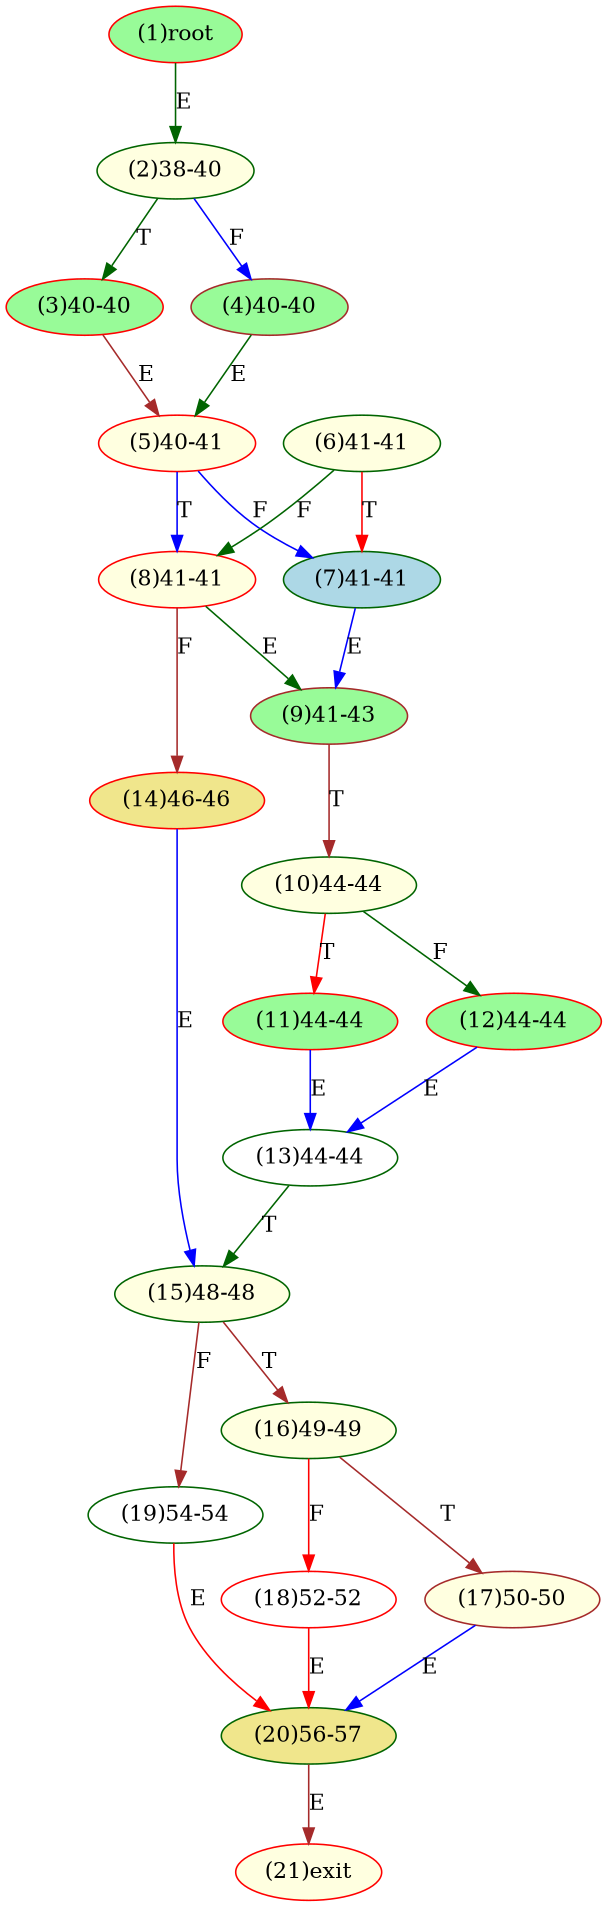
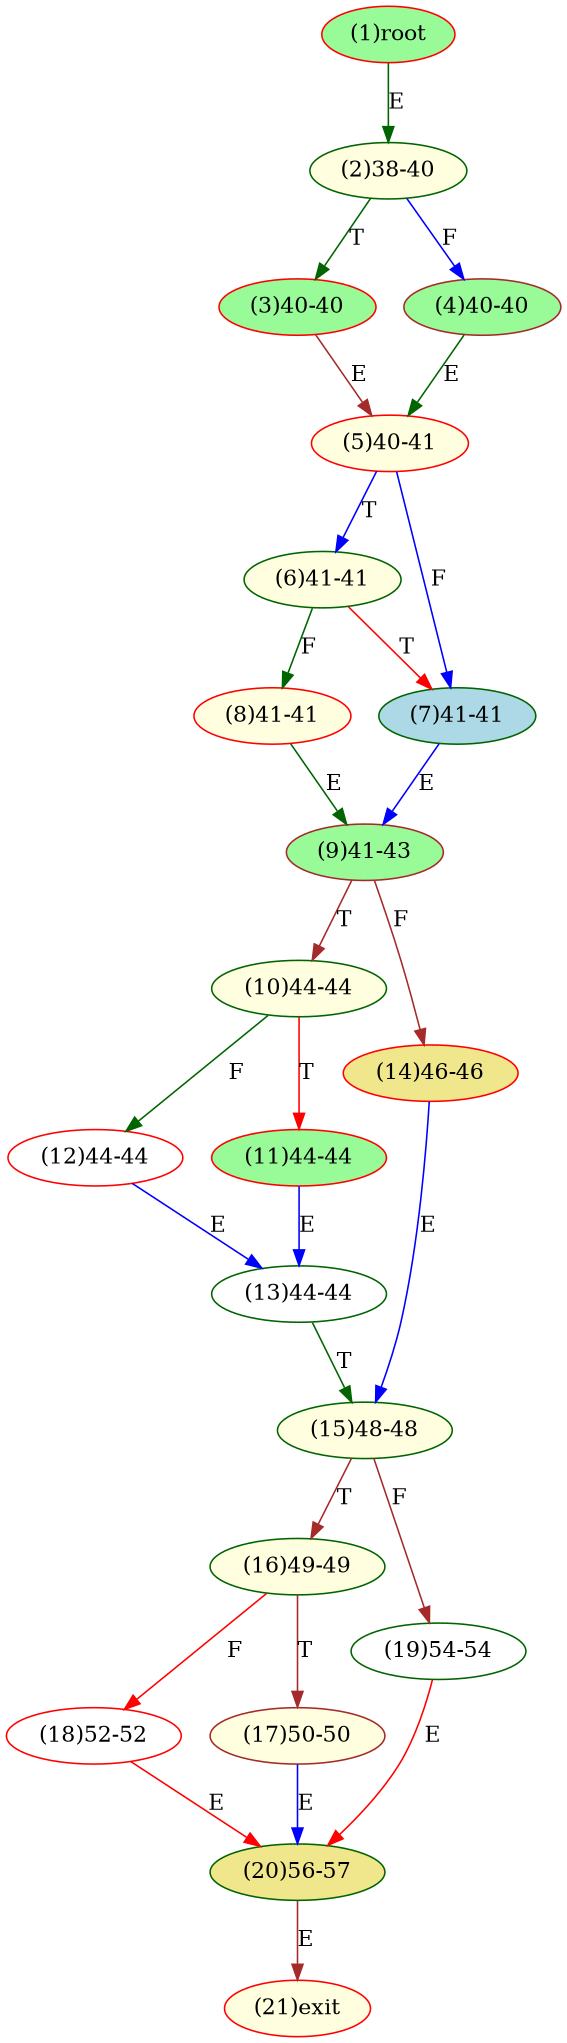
(177, 504) -> (360, 504)
(177, 682) -> (399, 954)
(514, 1021) -> (95, 1158)
